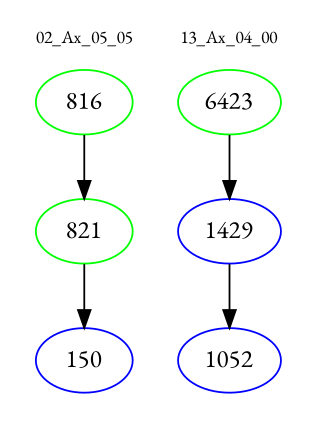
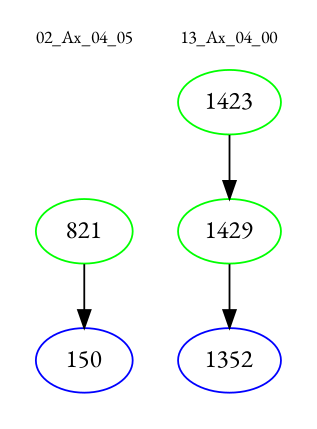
(85, 39) -> (85, 39)
(84, 102) -> none
(230, 102) -> (230, 102)
(230, 231) -> (230, 231)
(230, 360) -> (230, 360)
